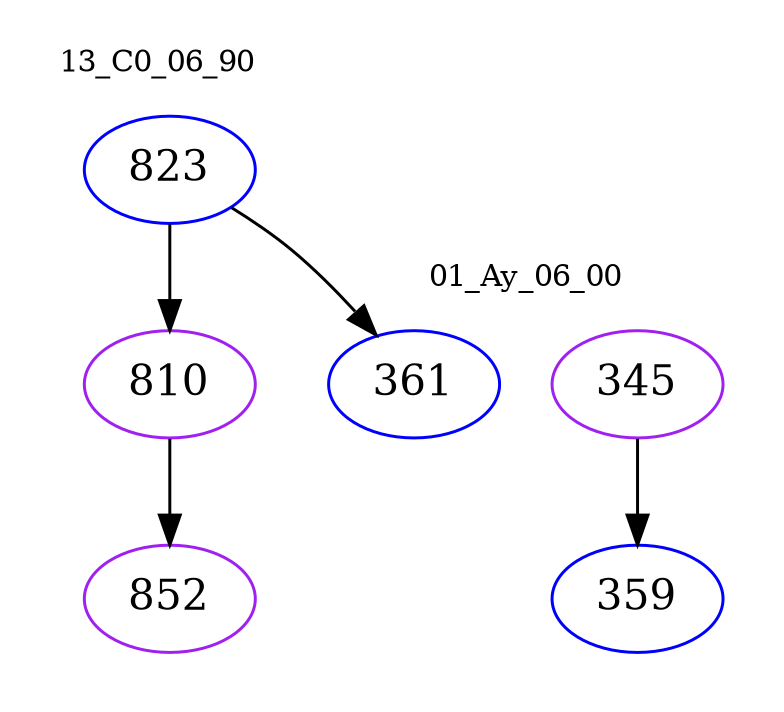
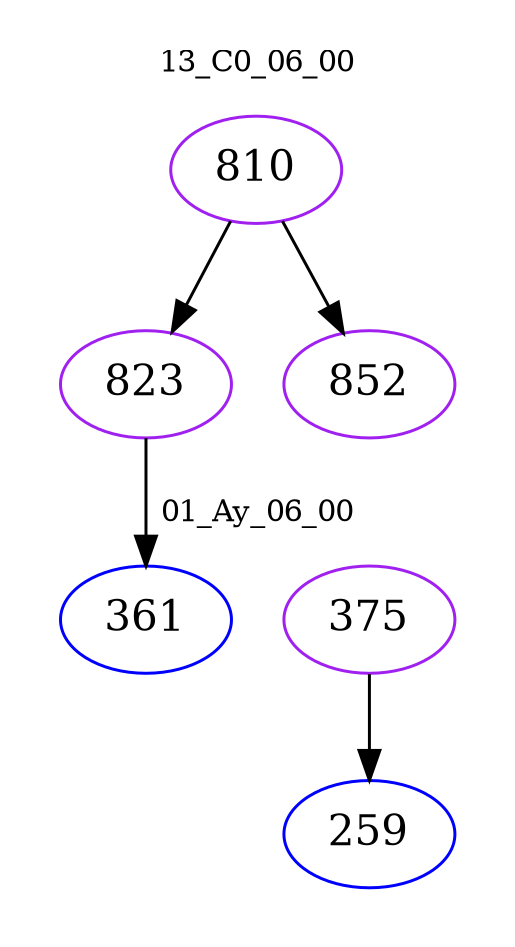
(158, 64) -> (258, 64)
(170, 170) -> (146, 384)
(170, 262) -> (208, 263)
(638, 384) -> (369, 620)
(638, 599) -> (369, 834)
